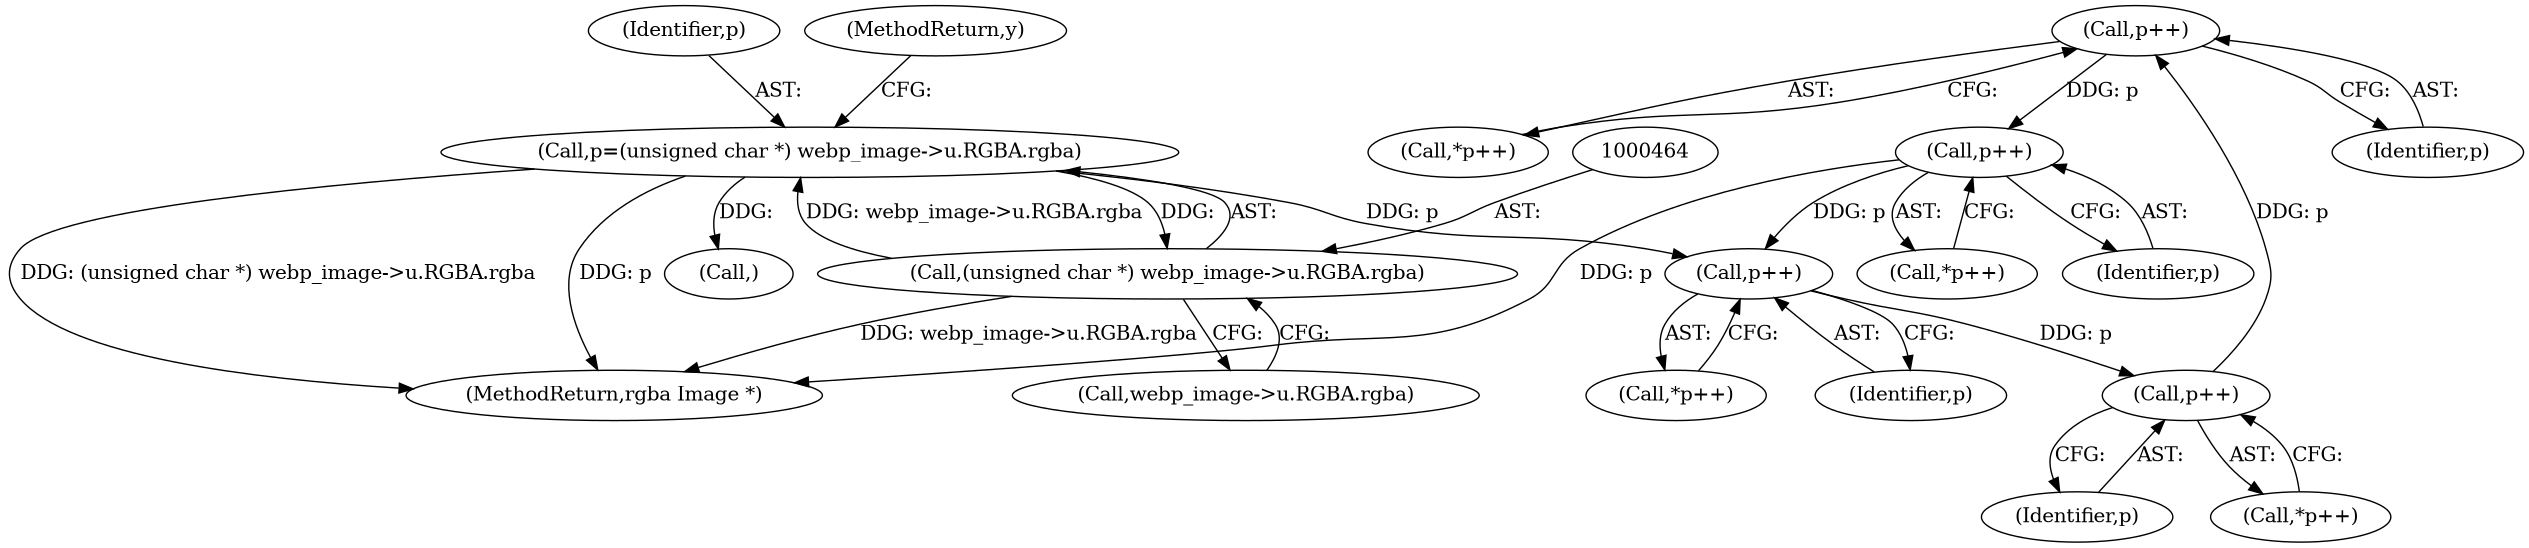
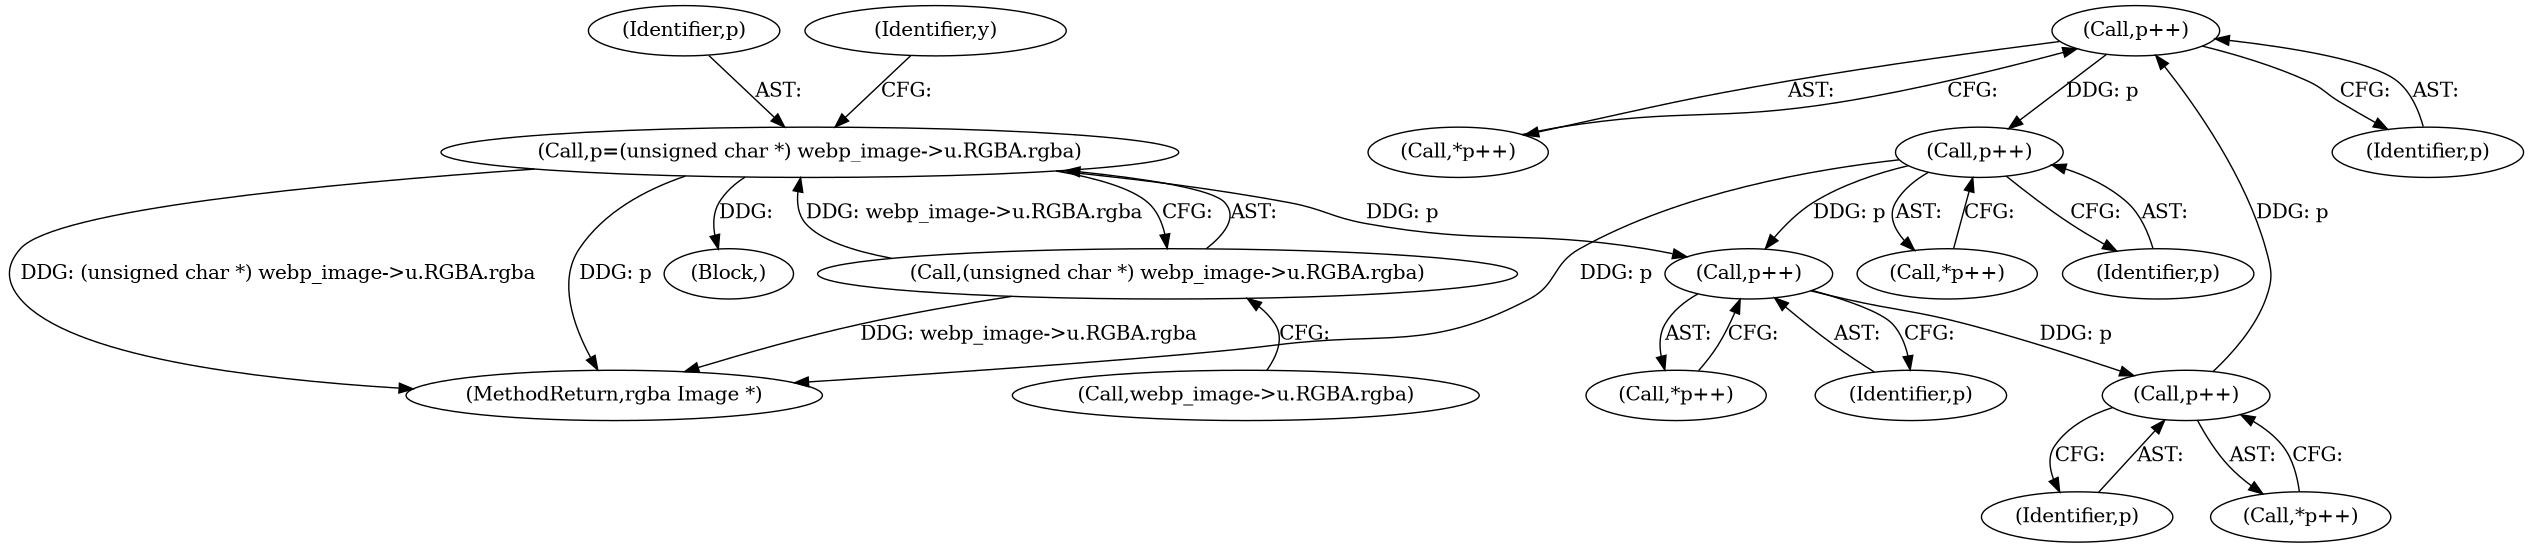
(936, 31) -> (936, 31)
(1645, 152) -> none
(1191, 213) -> (1191, 213)
(729, 274) -> (729, 274)
(1203, 329) -> none
